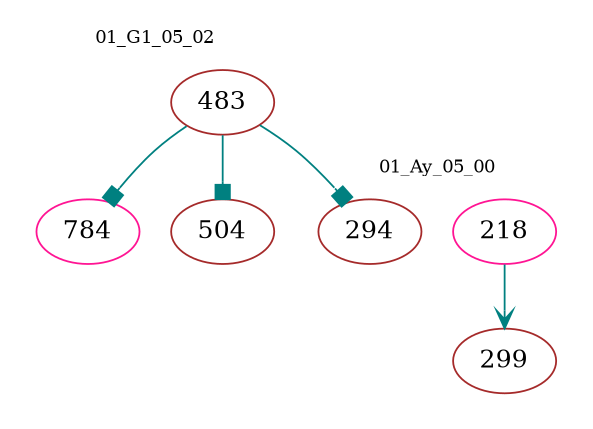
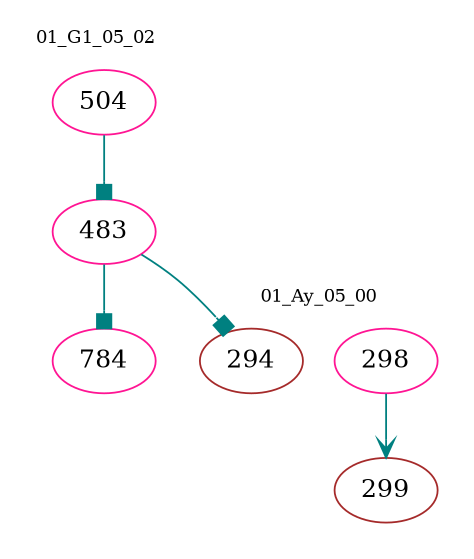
(223, 102) -> (104, 232)
(223, 158) -> (104, 158)
(223, 232) -> (104, 102)
(505, 232) -> (386, 361)
